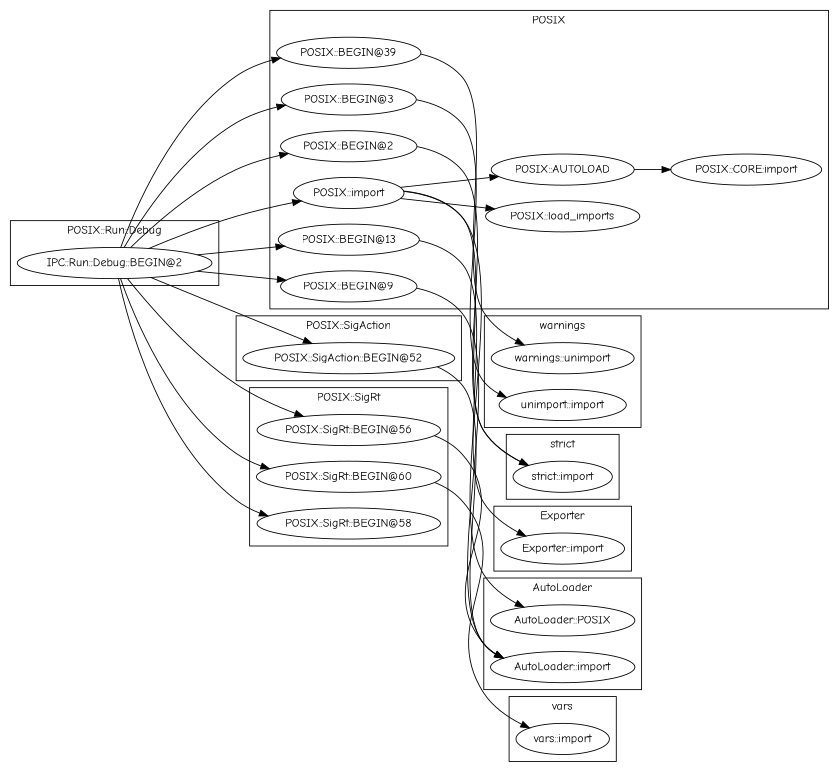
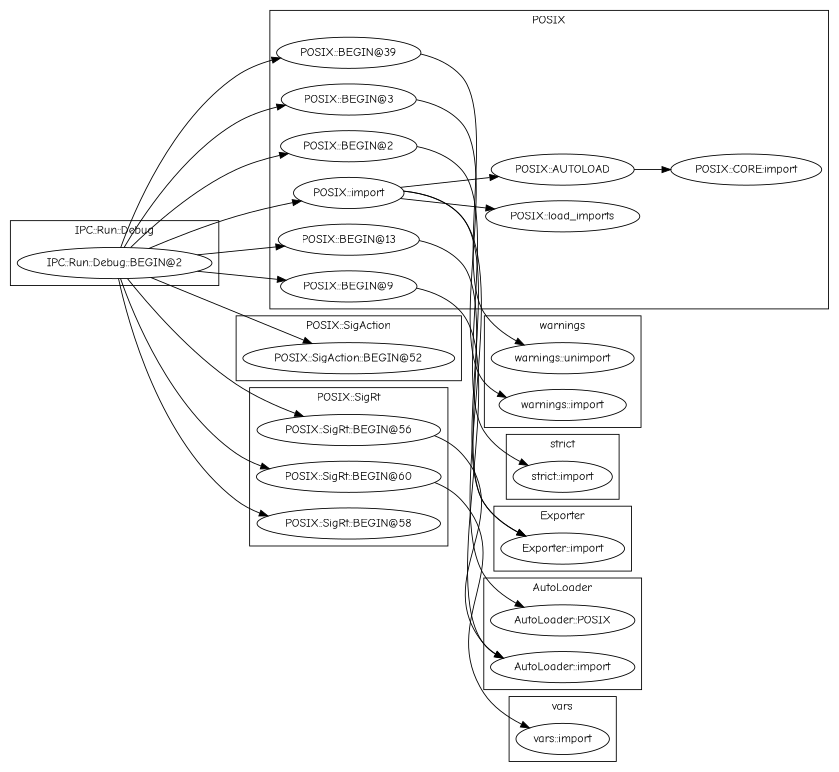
(115, 231) -> (115, 231)
(475, 315) -> (476, 349)
(563, 405) -> (563, 405)
(474, 507) -> none
